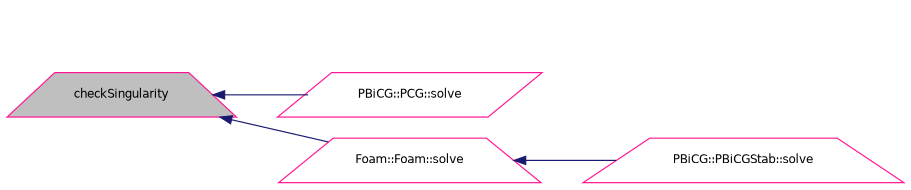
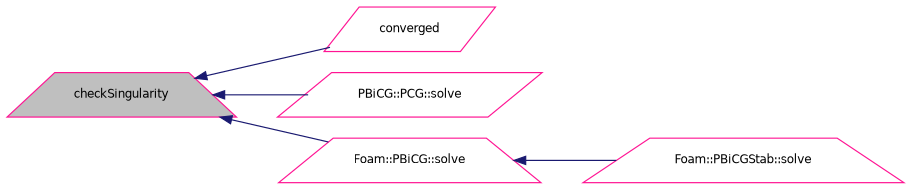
none -> (410, 29)
(410, 160) -> (410, 160)
(743, 160) -> (743, 160)
